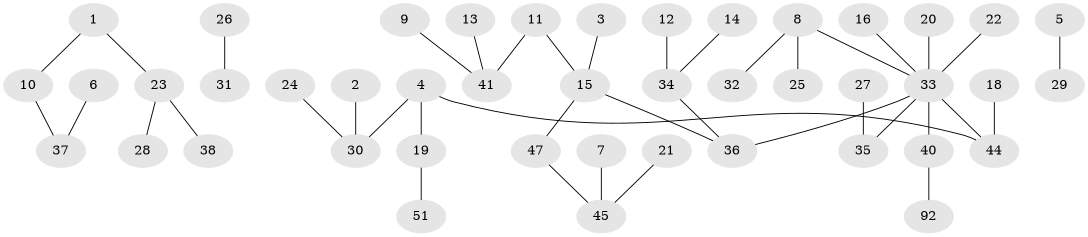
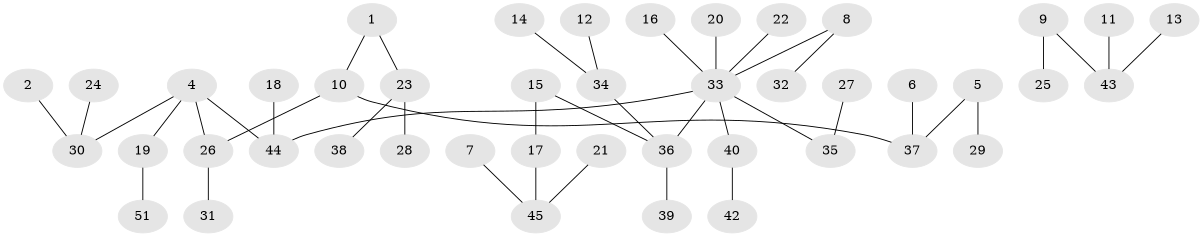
(601, 20) -> none
(560, 53) -> none
(798, 53) -> (1043, 53)
(487, 86) -> (1109, 86)
none -> (281, 115)
none -> (200, 118)
none -> (945, 118)
(536, 151) -> (536, 151)
none -> (667, 217)
(929, 217) -> (732, 217)
